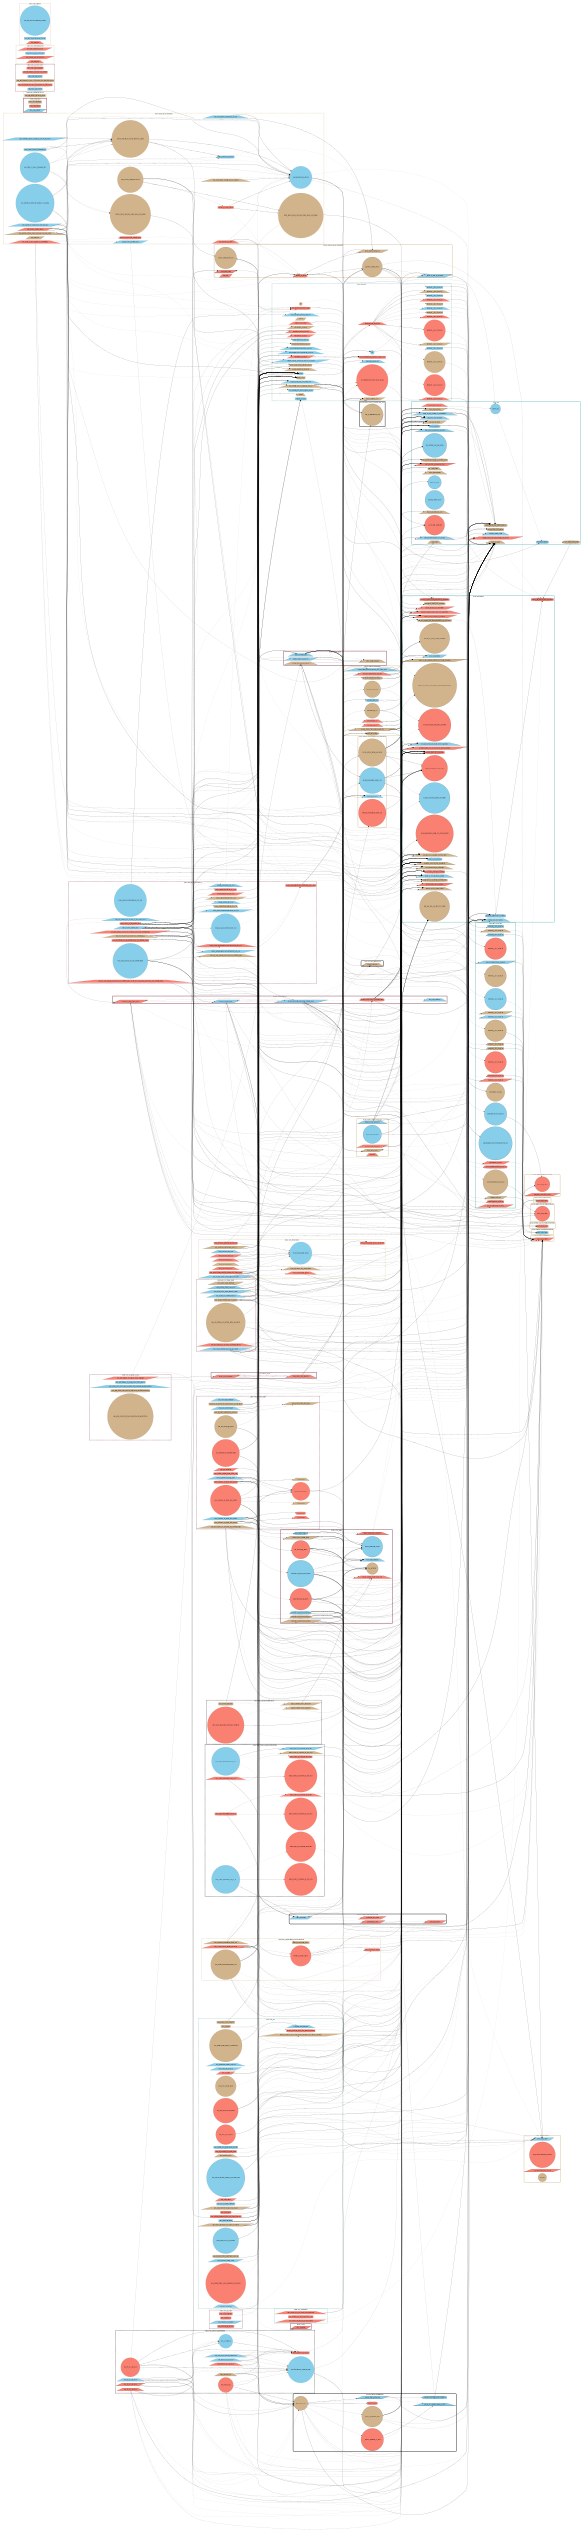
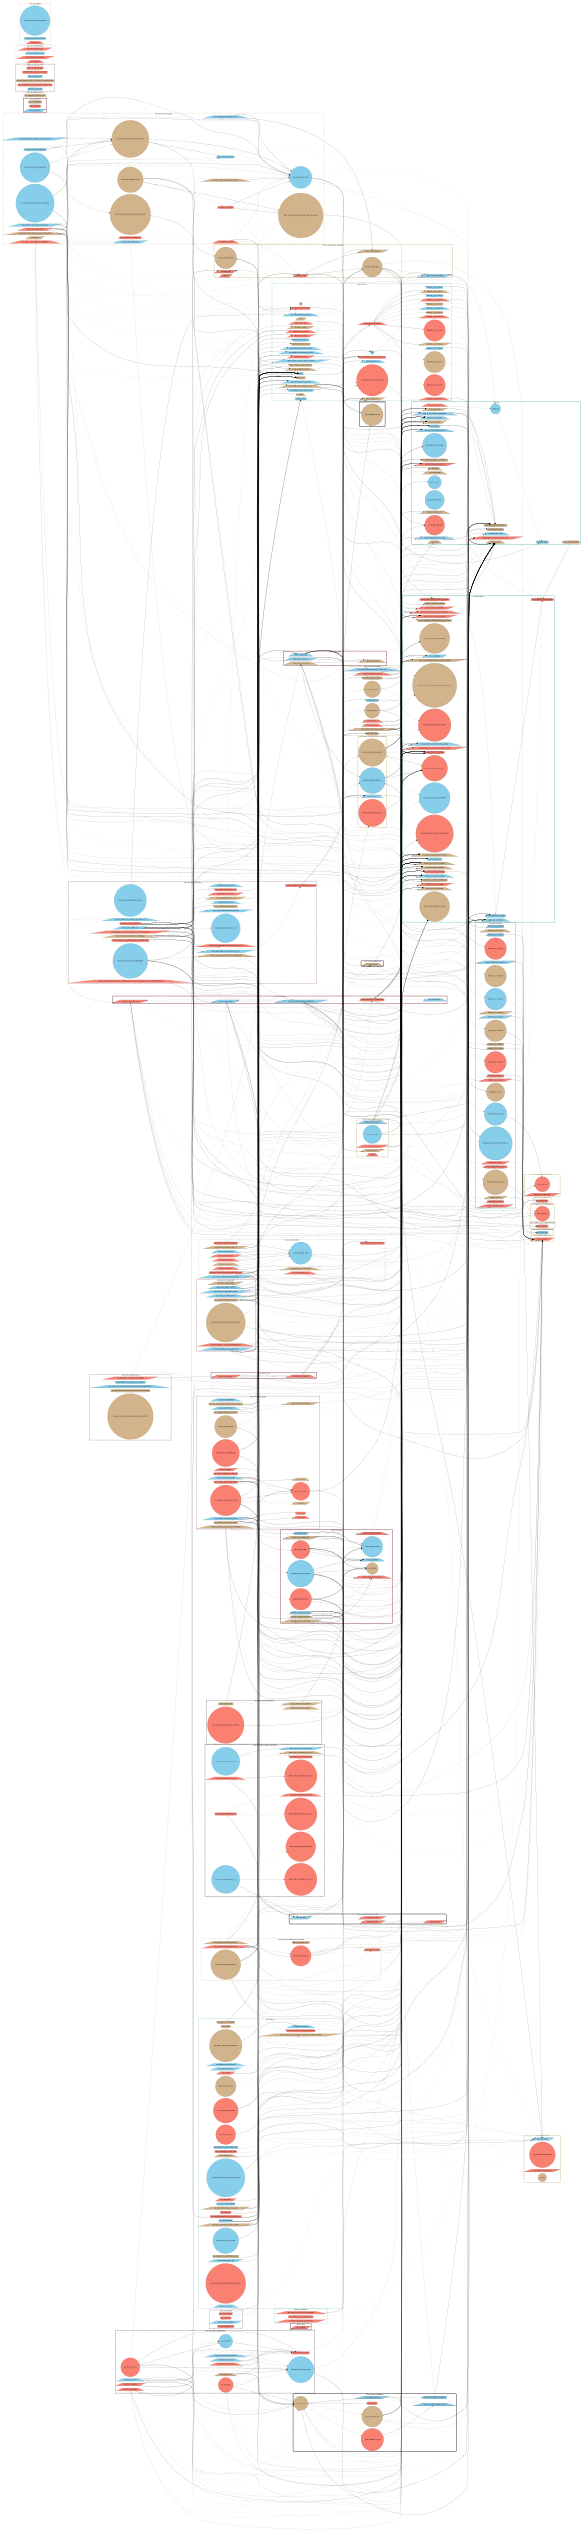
(301, 276) -> (301, 276)
